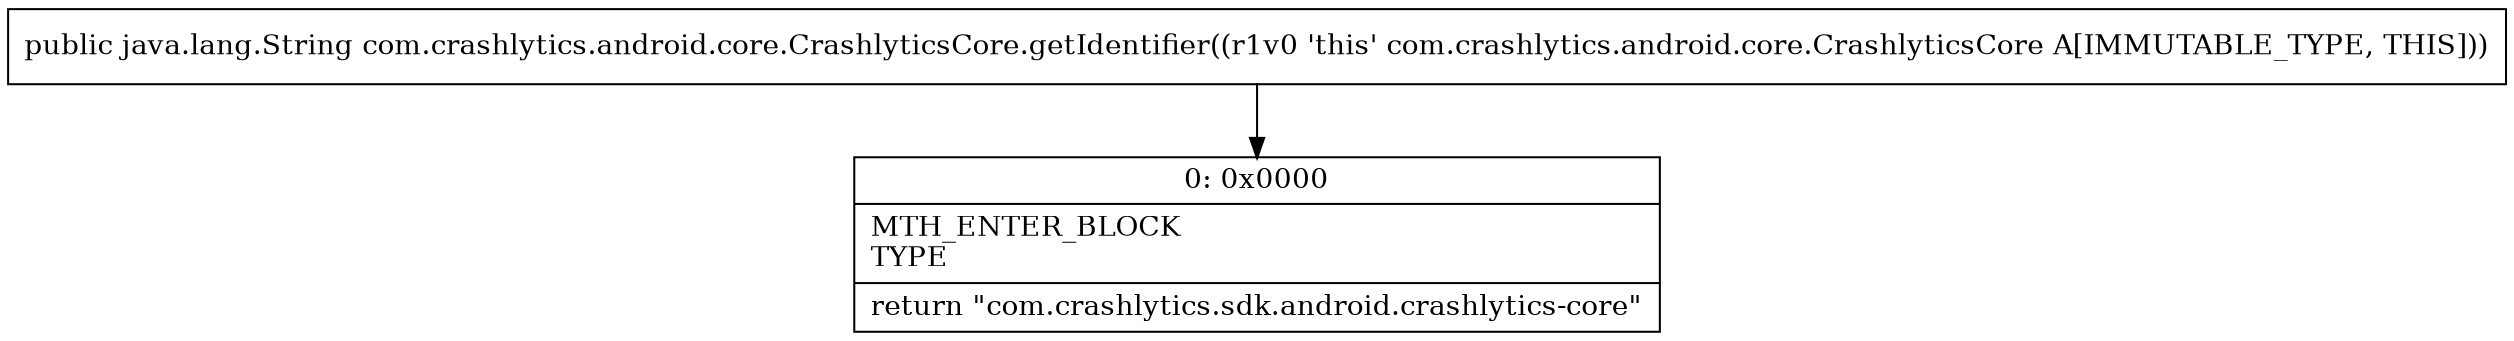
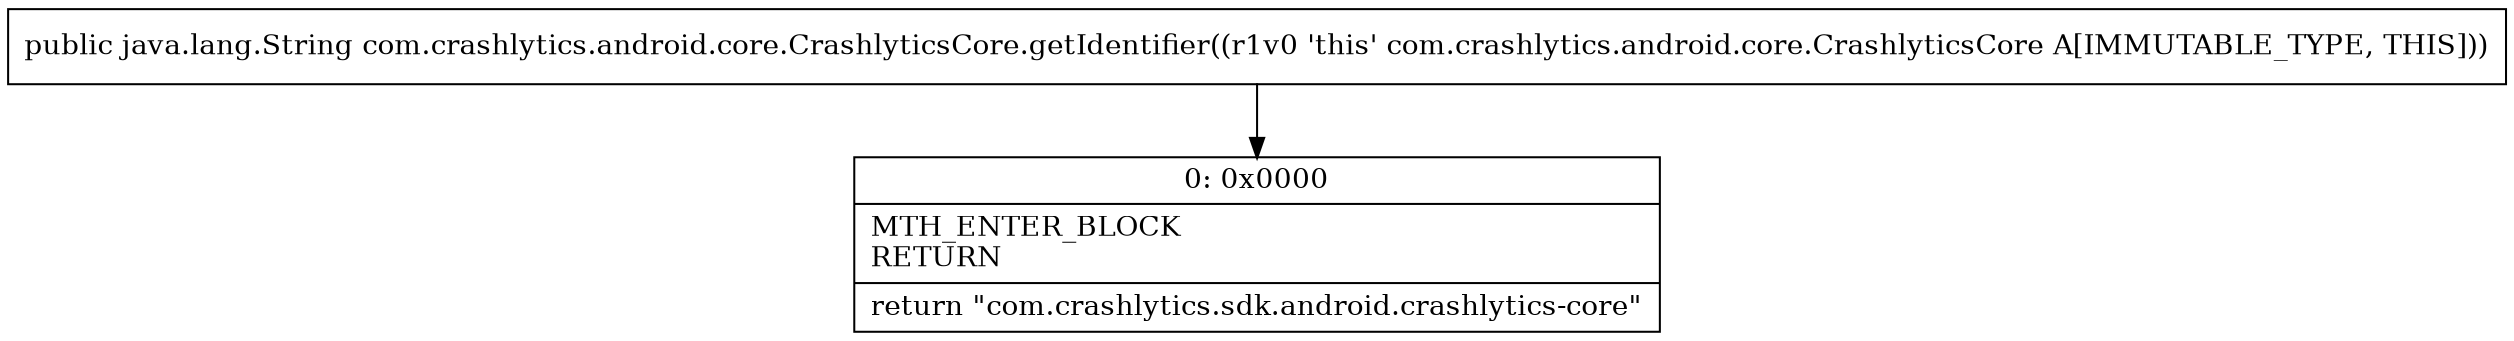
(910, 258) -> (936, 258)
